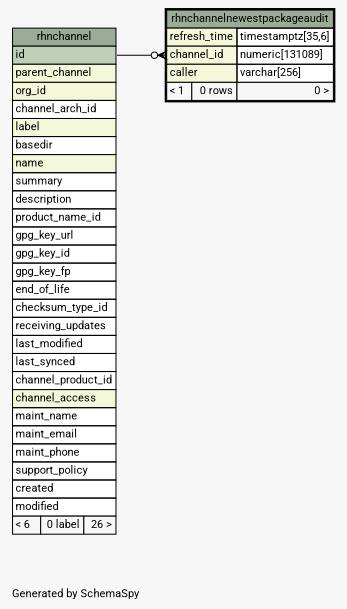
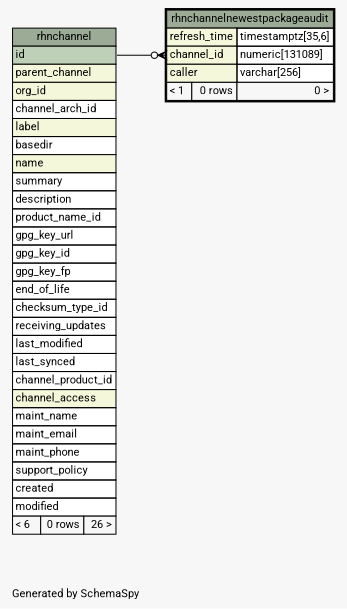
(64, 525) -> (64, 525)
